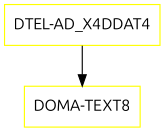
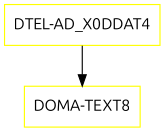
(82, 25) -> (82, 25)
